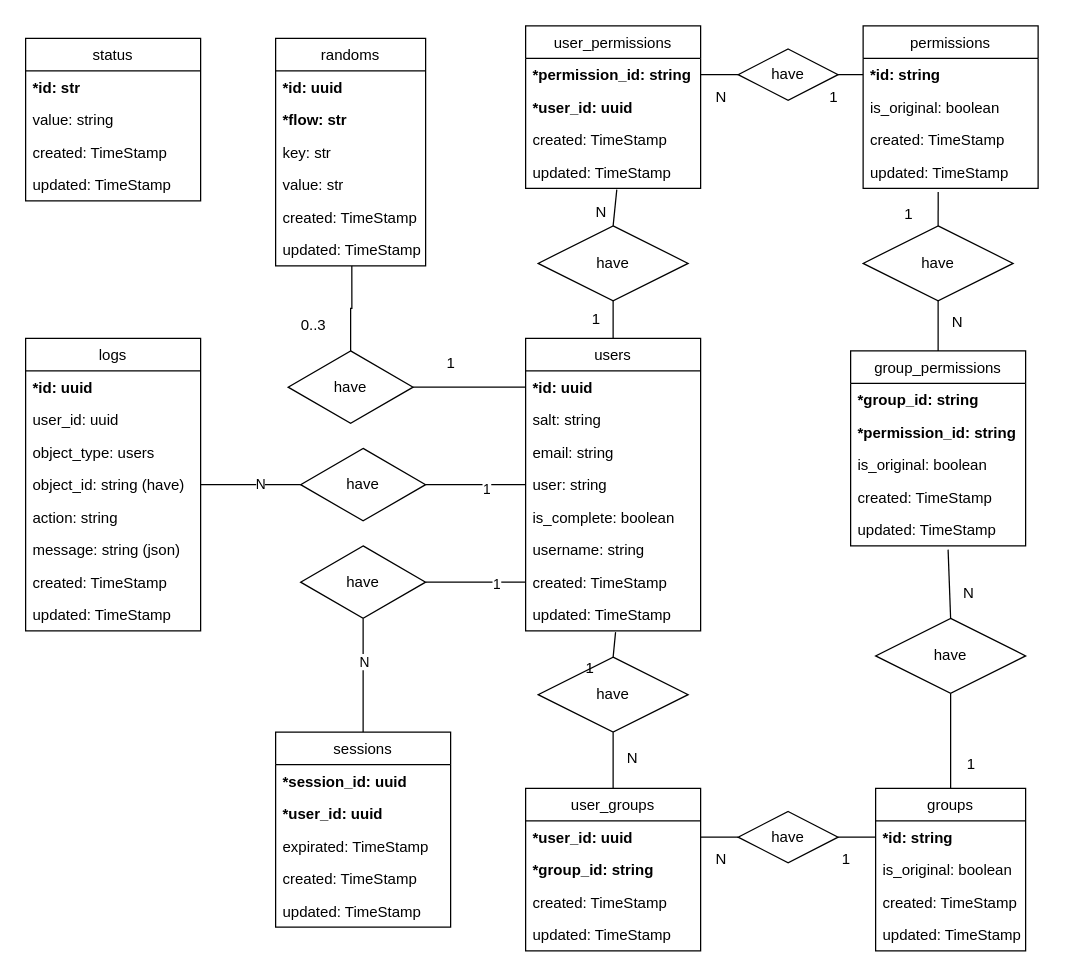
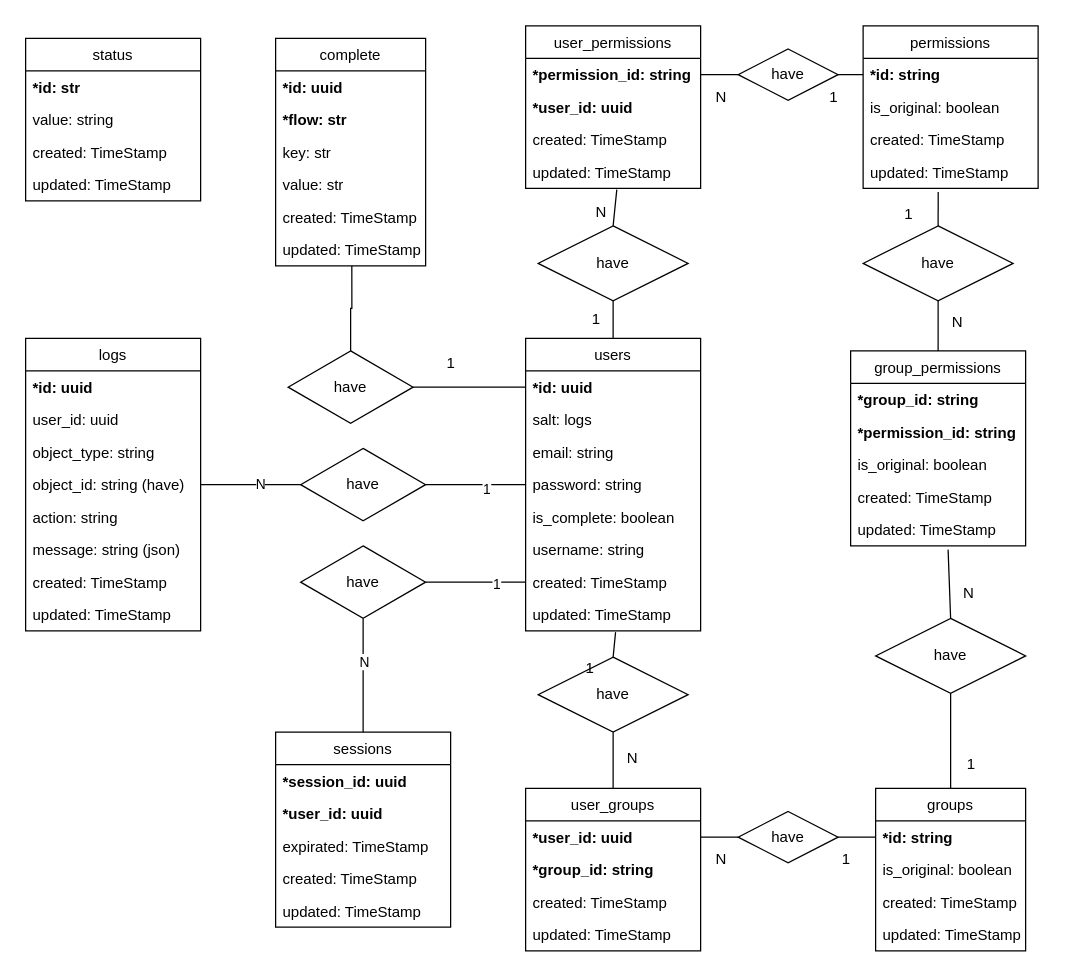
(350, 55) -> (350, 55)
(313, 326) -> none
(575, 420) -> (567, 420)
(104, 453) -> (106, 453)
(577, 485) -> (594, 485)
